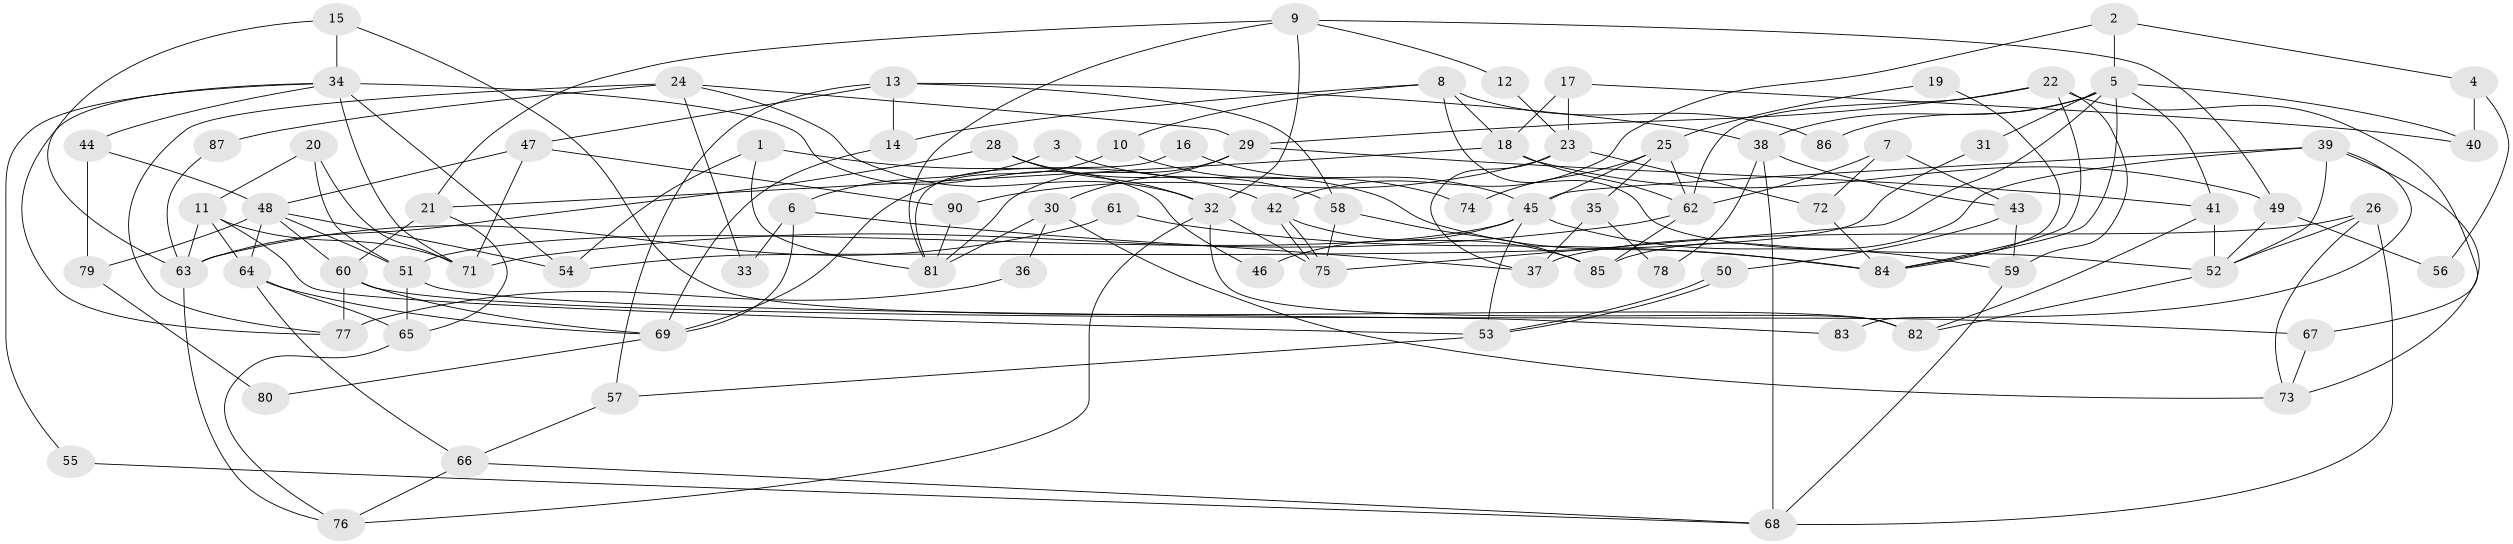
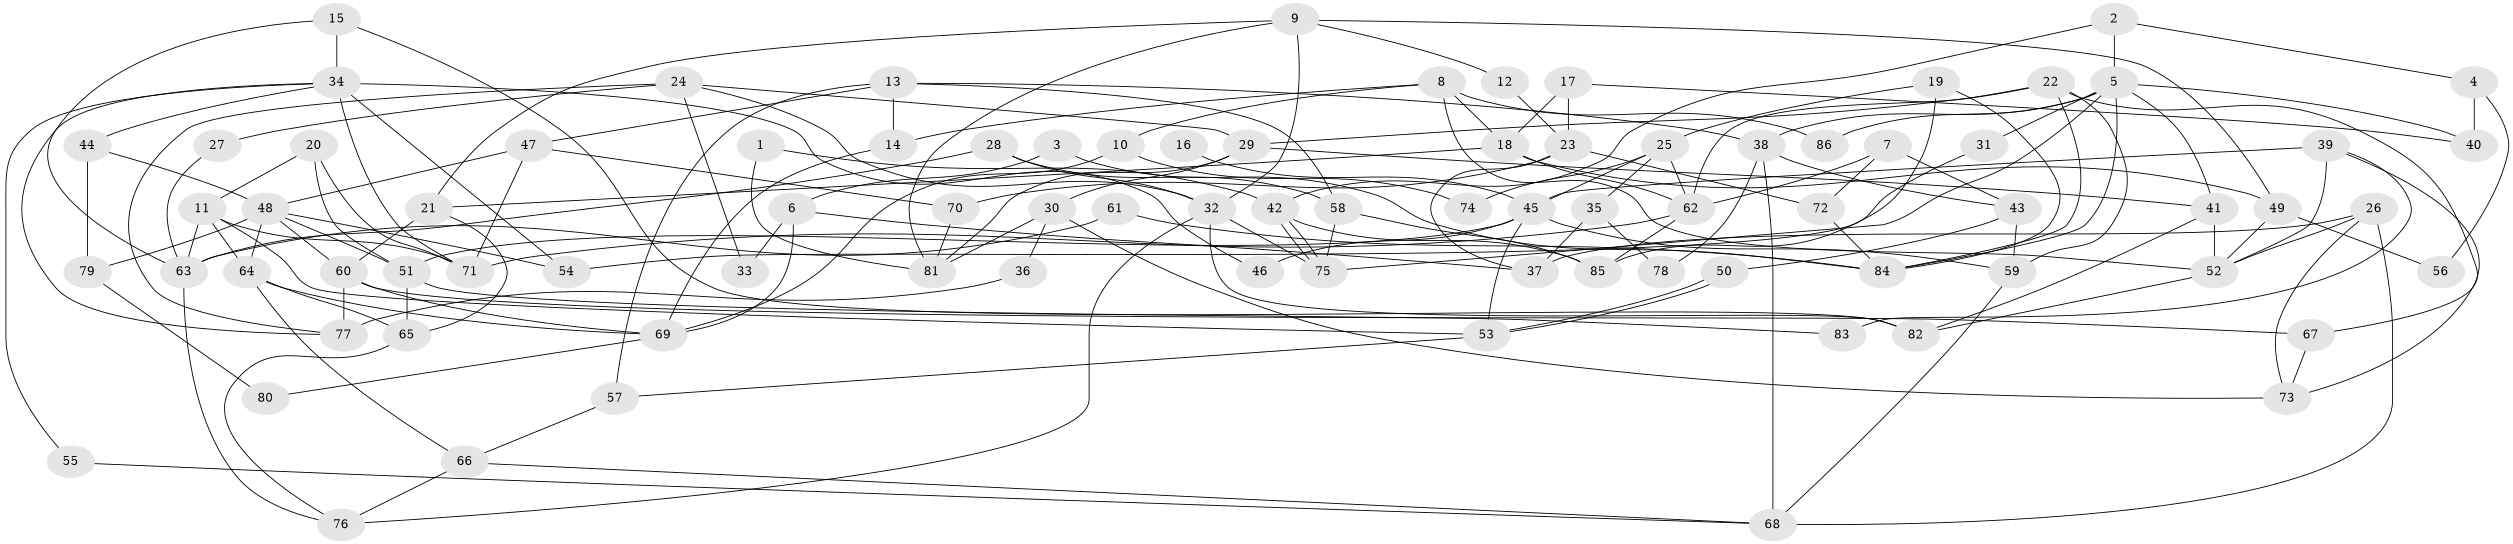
(217, 146) -> (217, 146)
(1010, 169) -> none
(672, 189) -> none
(956, 209) -> (956, 209)
(1962, 216) -> (1805, 241)
